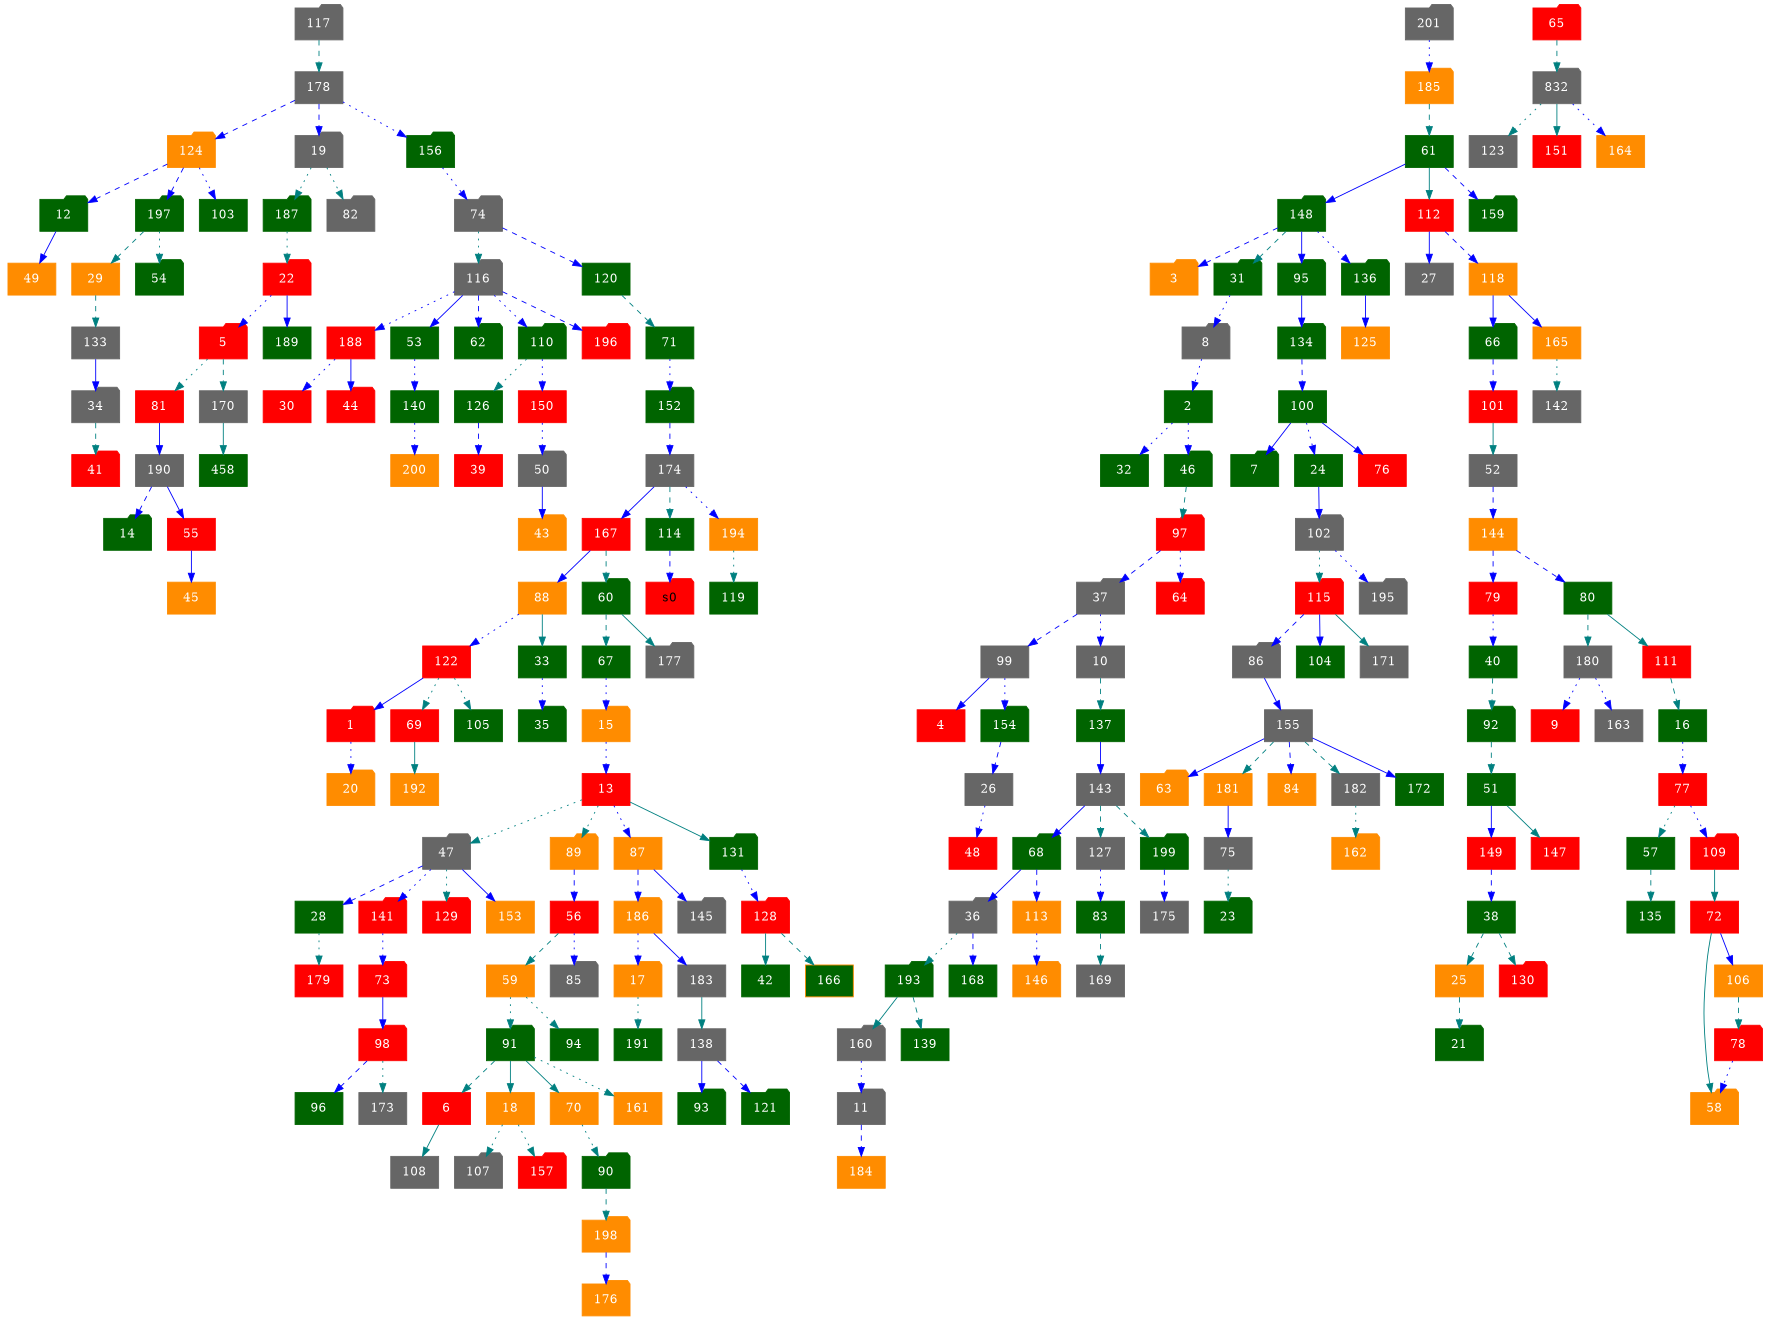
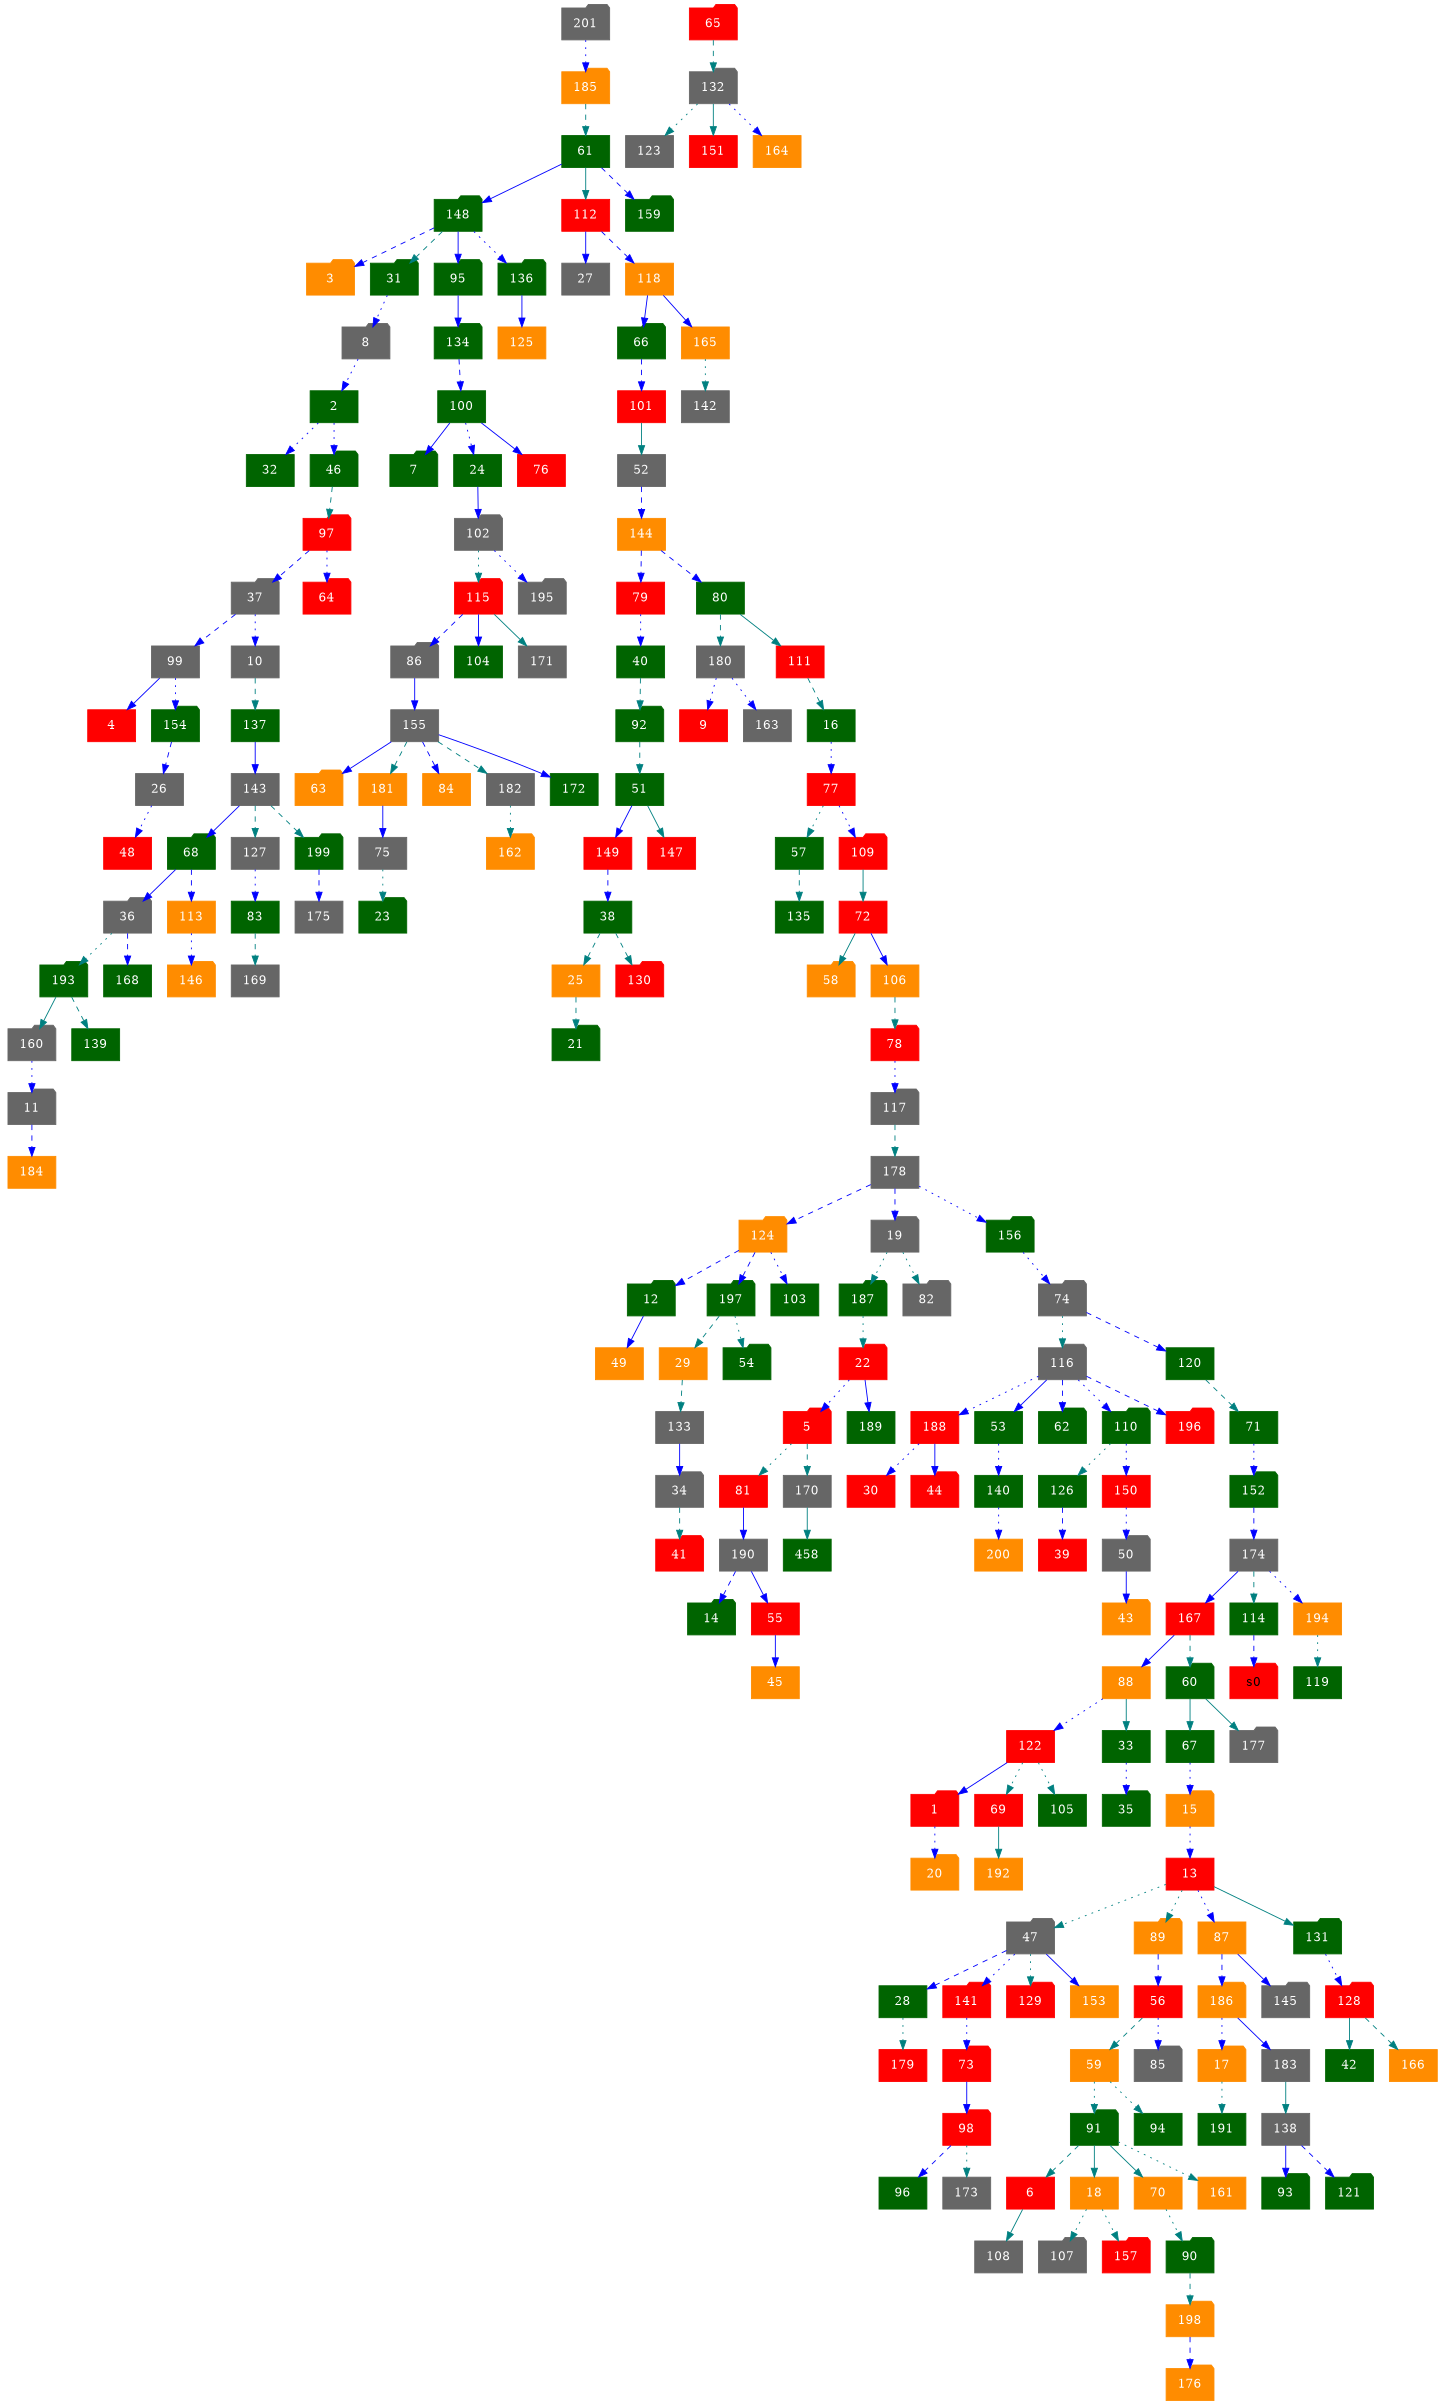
(1557, 88) -> (713, 88)
(606, 626) -> (1190, 1710)
(829, 981) -> (1413, 2066)
(1728, 1073) -> (895, 1072)
